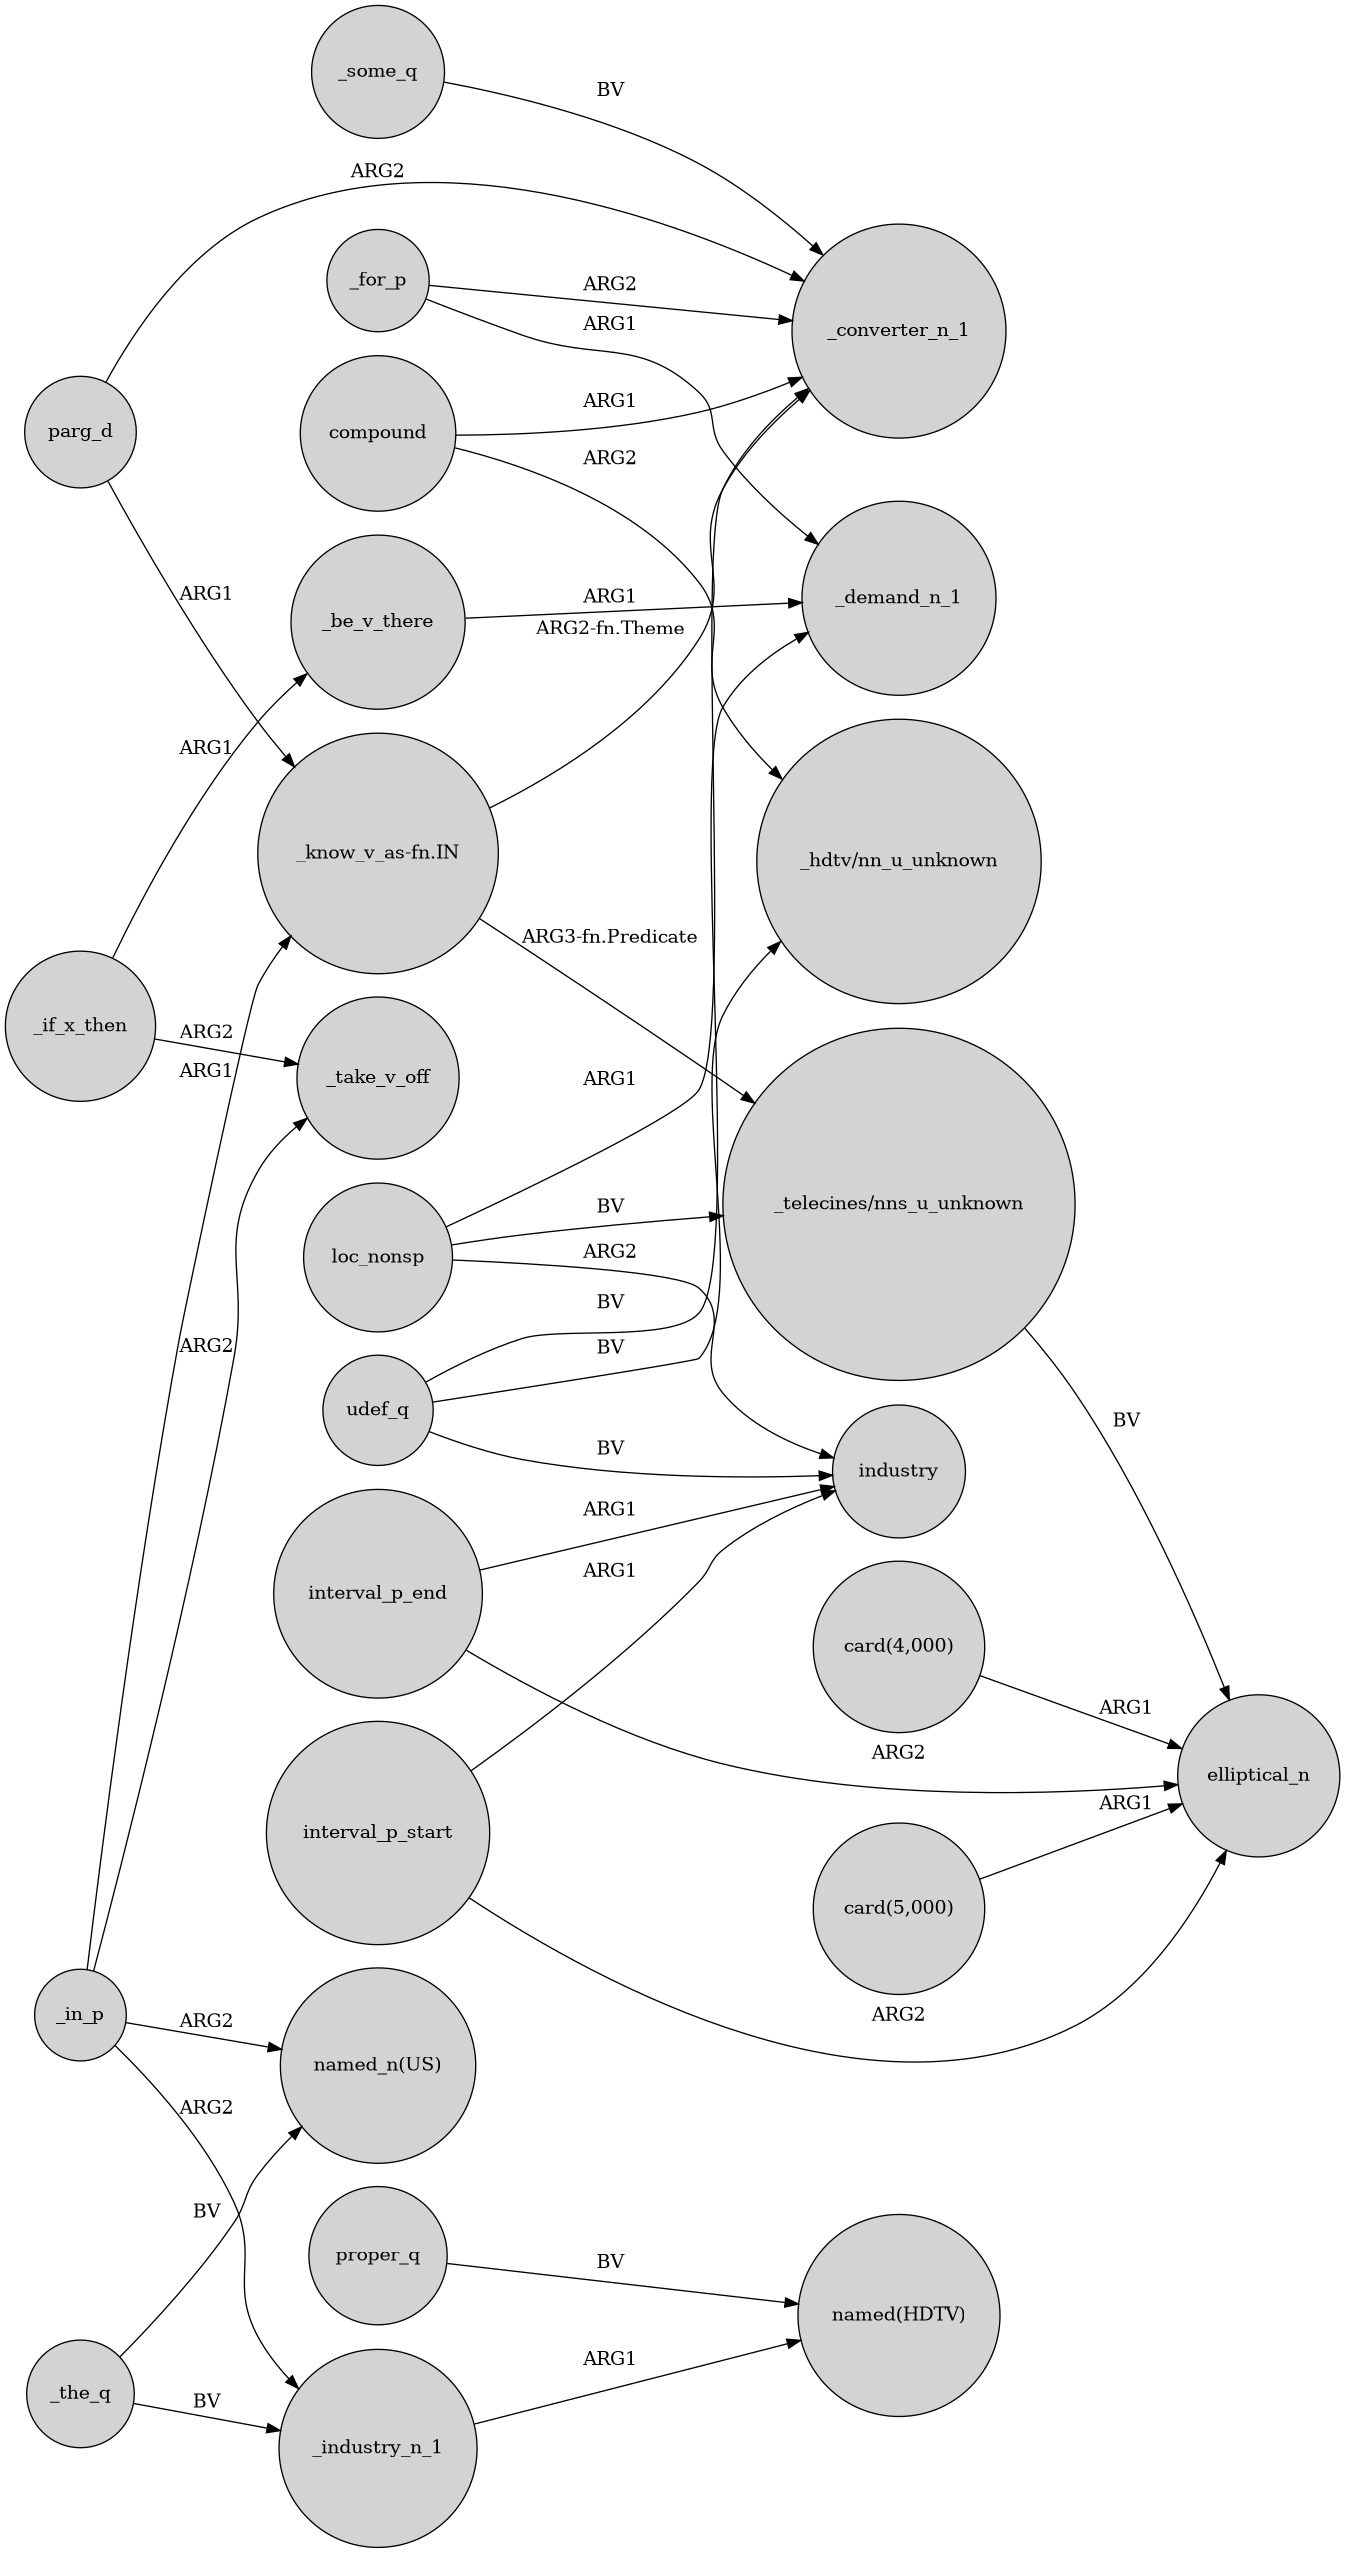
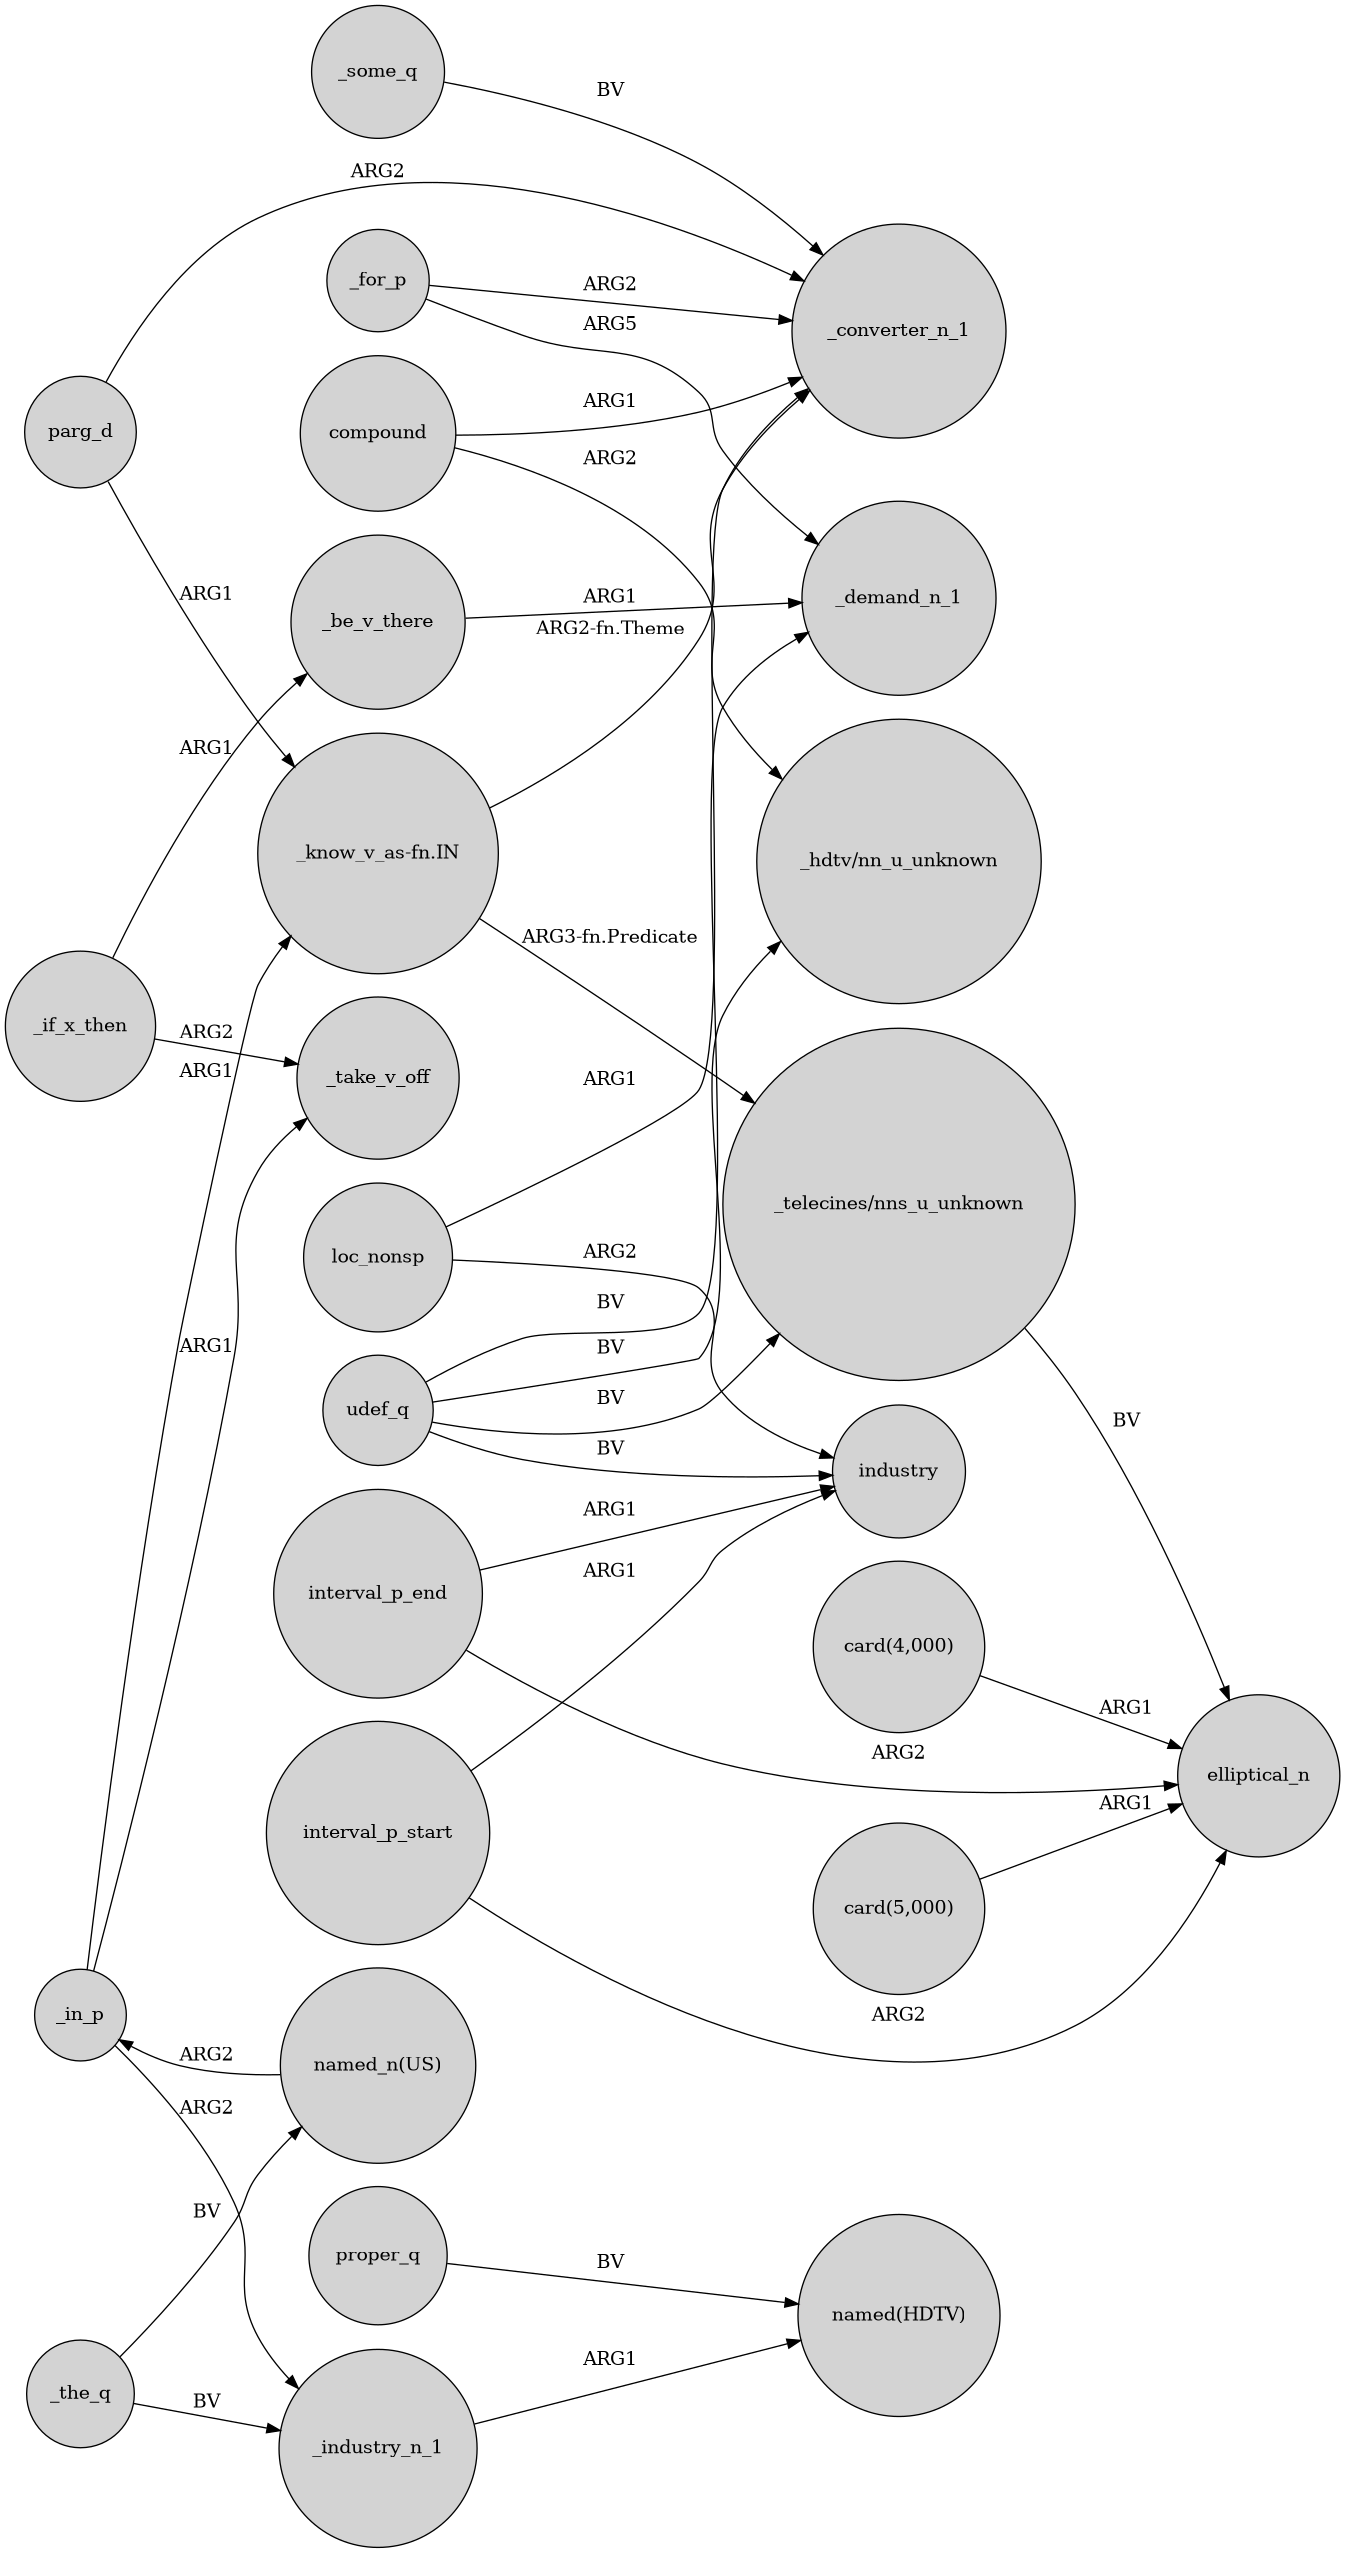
(610, 325) -> (610, 325)
(580, 1228) -> (615, 1430)
(207, 1347) -> (207, 1347)
(197, 2035) -> (204, 2070)
